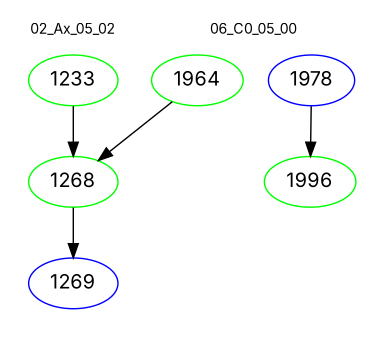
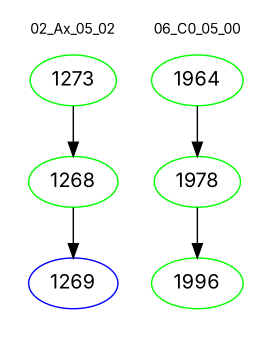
(73, 80) -> (73, 80)
(312, 80) -> (197, 182)
(150, 119) -> (197, 124)
